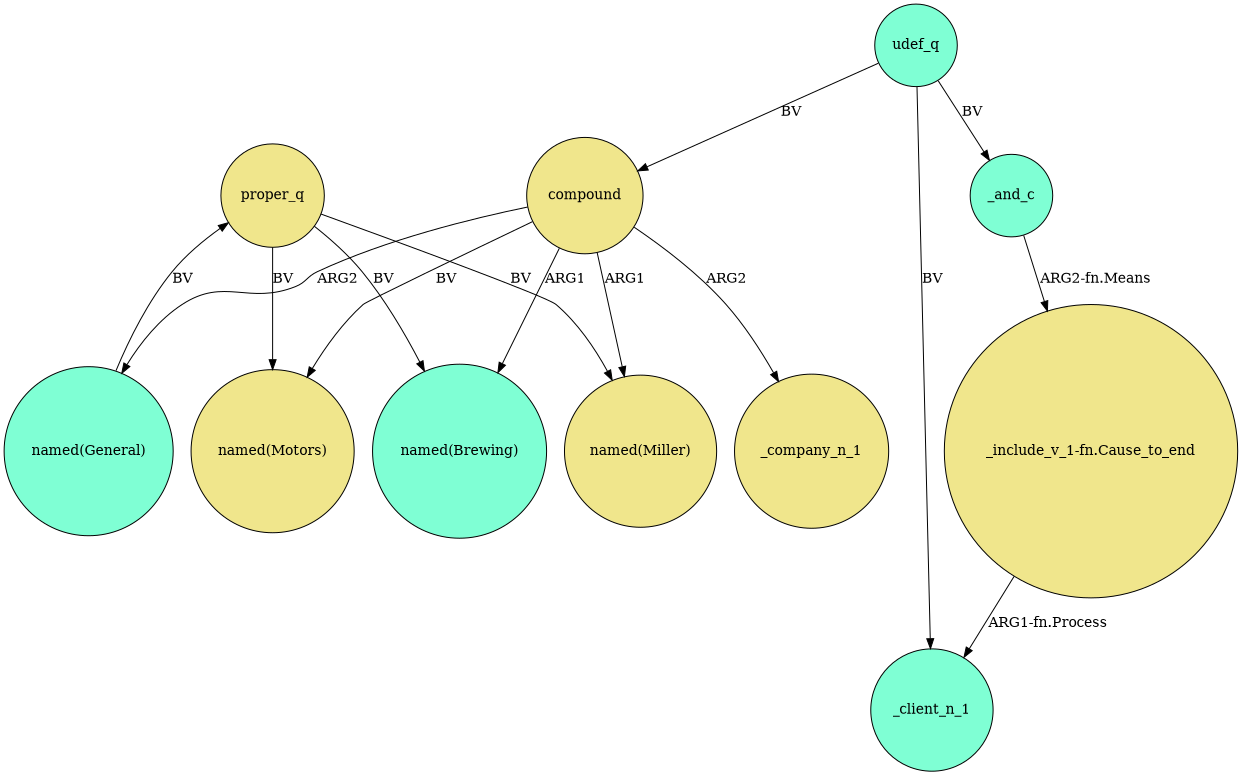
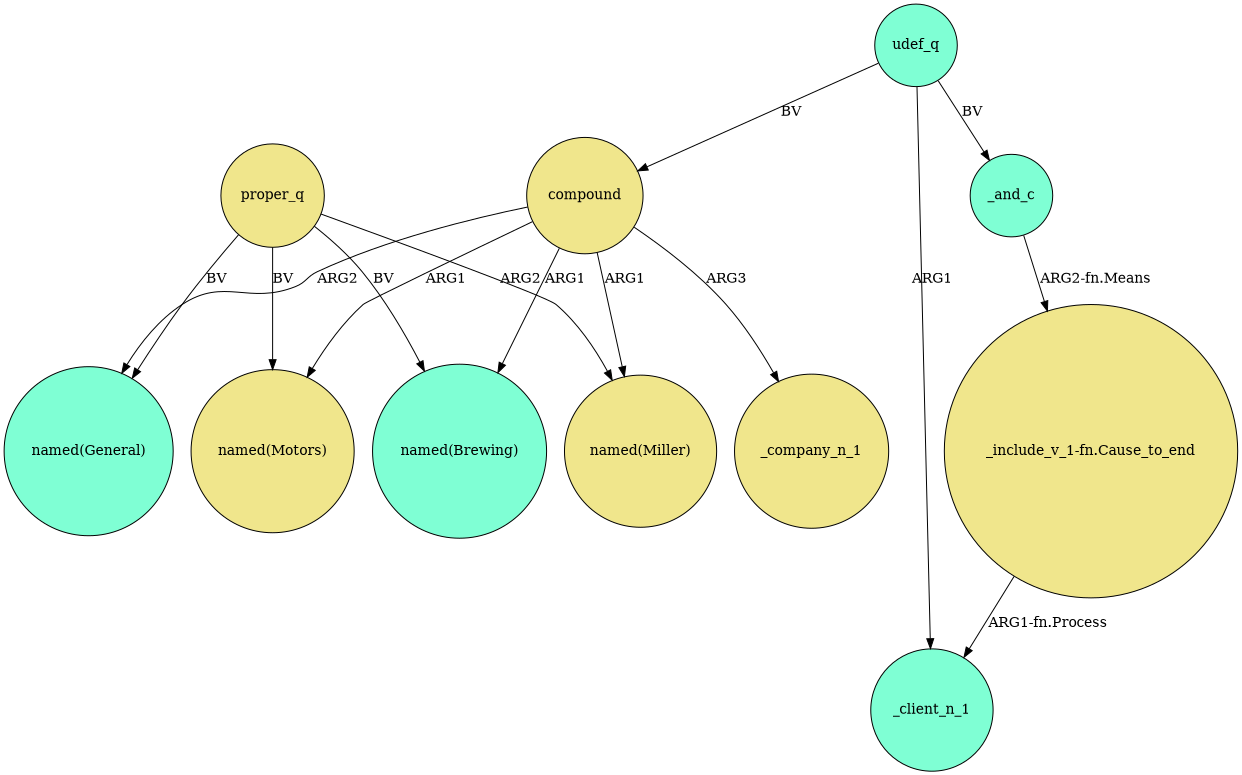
(446, 279) -> (446, 279)
(521, 279) -> (521, 279)
(727, 279) -> (727, 279)
(932, 279) -> (932, 279)
(158, 292) -> (193, 290)
